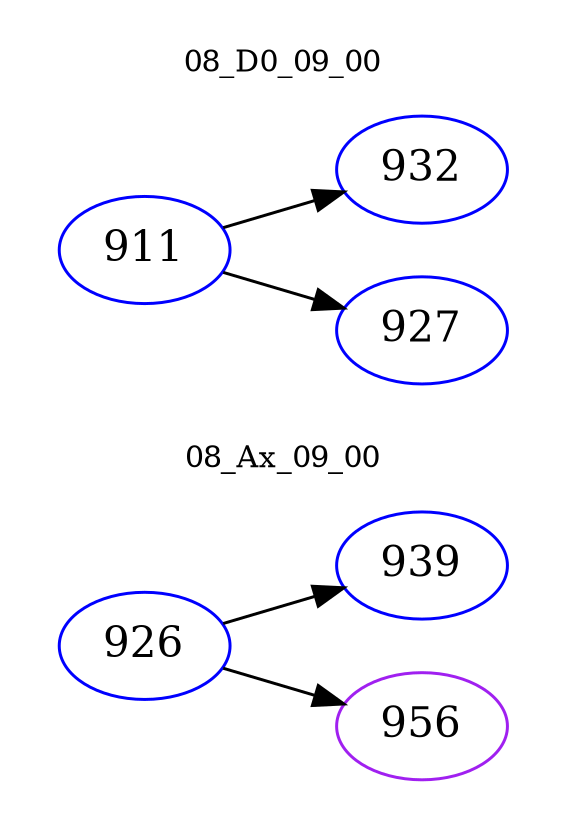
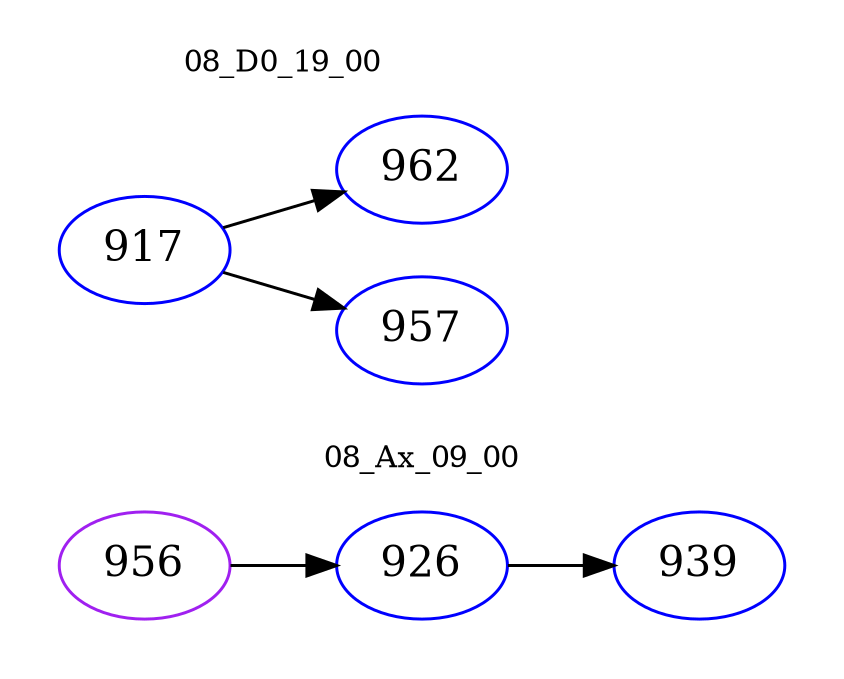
(283, 64) -> (283, 64)
(422, 170) -> (422, 170)
(145, 250) -> (145, 250)
(422, 330) -> (422, 330)
(269, 682) -> (268, 566)
